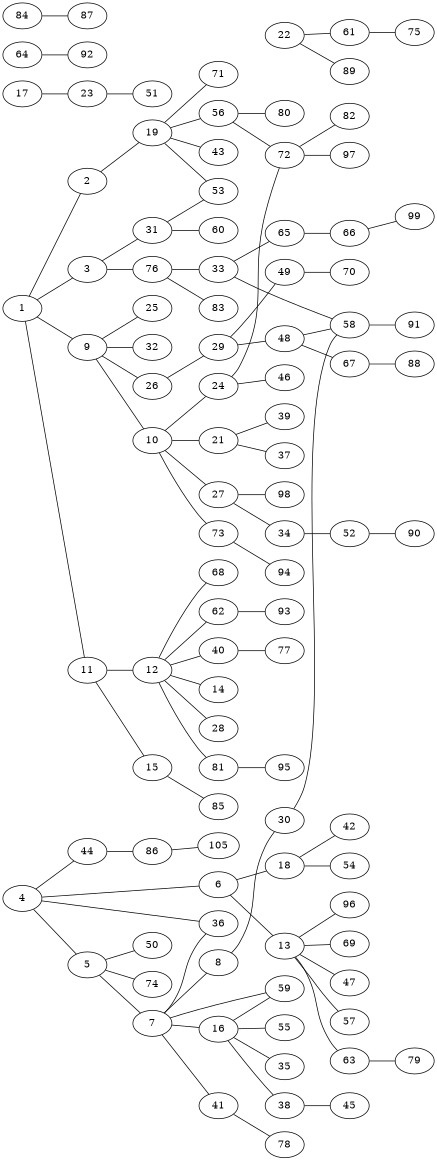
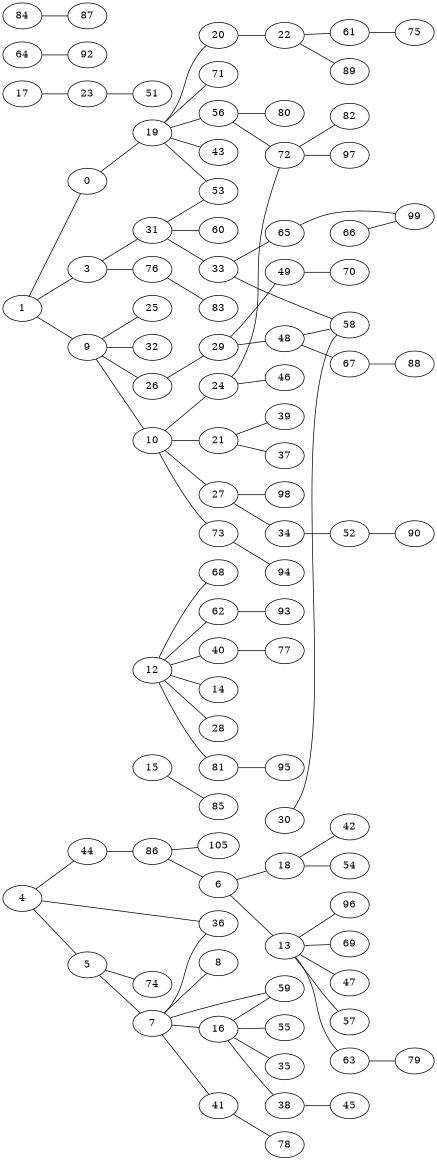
none -> (219, 35)
(87, 181) -> (87, 181)
(317, 233) -> (347, 212)
(186, 269) -> (186, 250)
(415, 325) -> none
(87, 670) -> none
(121, 892) -> (185, 868)
(254, 893) -> none
(152, 945) -> none
